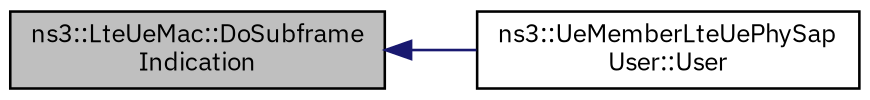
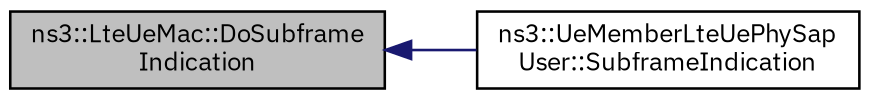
(668, 50) -> (668, 50)
